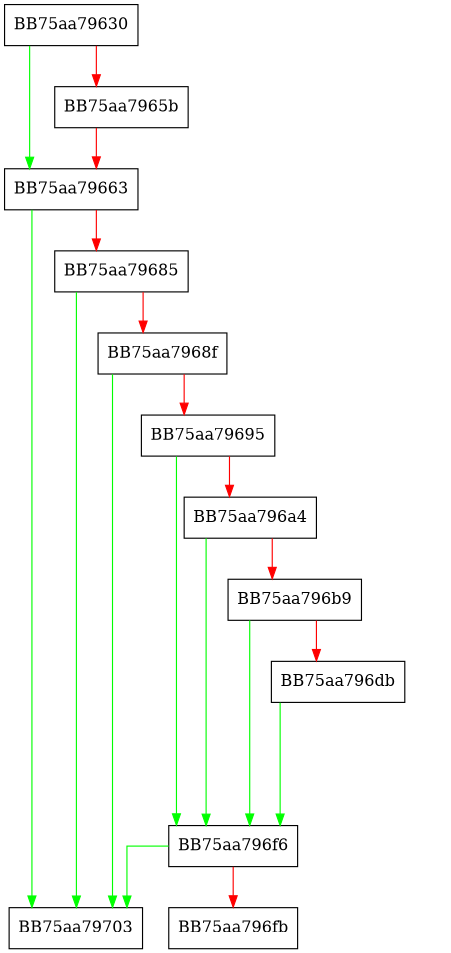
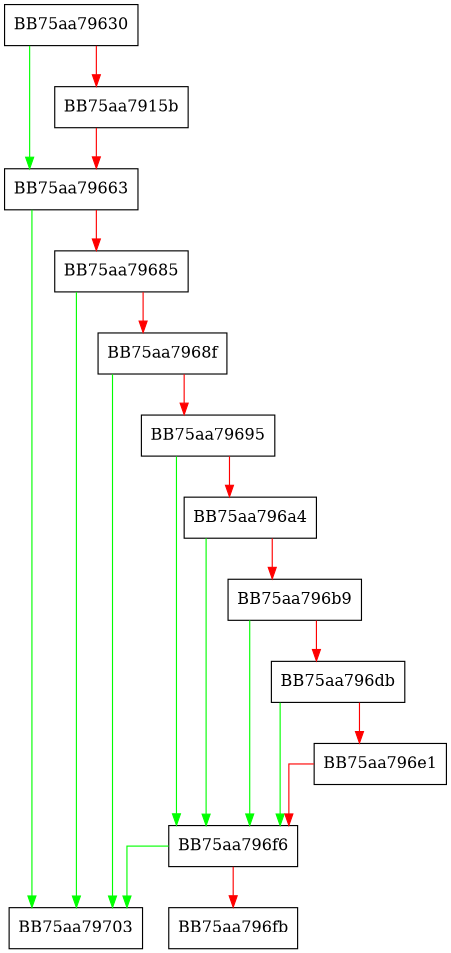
(121, 107) -> (121, 107)
none -> (380, 764)
